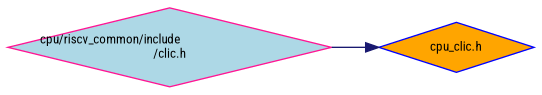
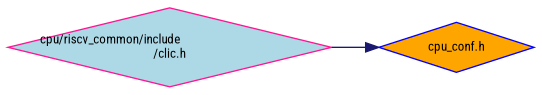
(456, 47) -> (456, 47)
